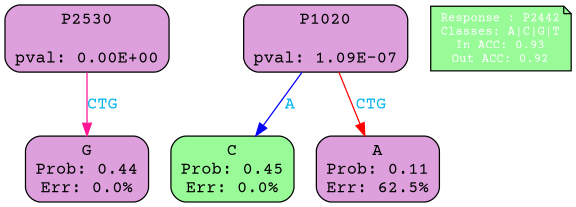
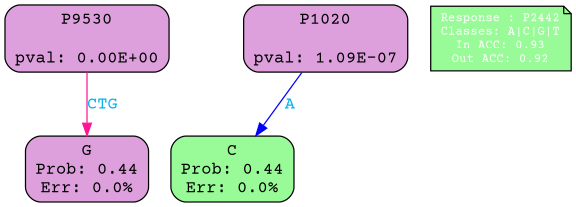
(87, 39) -> (87, 39)
(232, 169) -> (232, 169)
(378, 169) -> none
